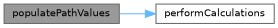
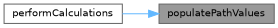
(132, 14) -> (135, 14)
